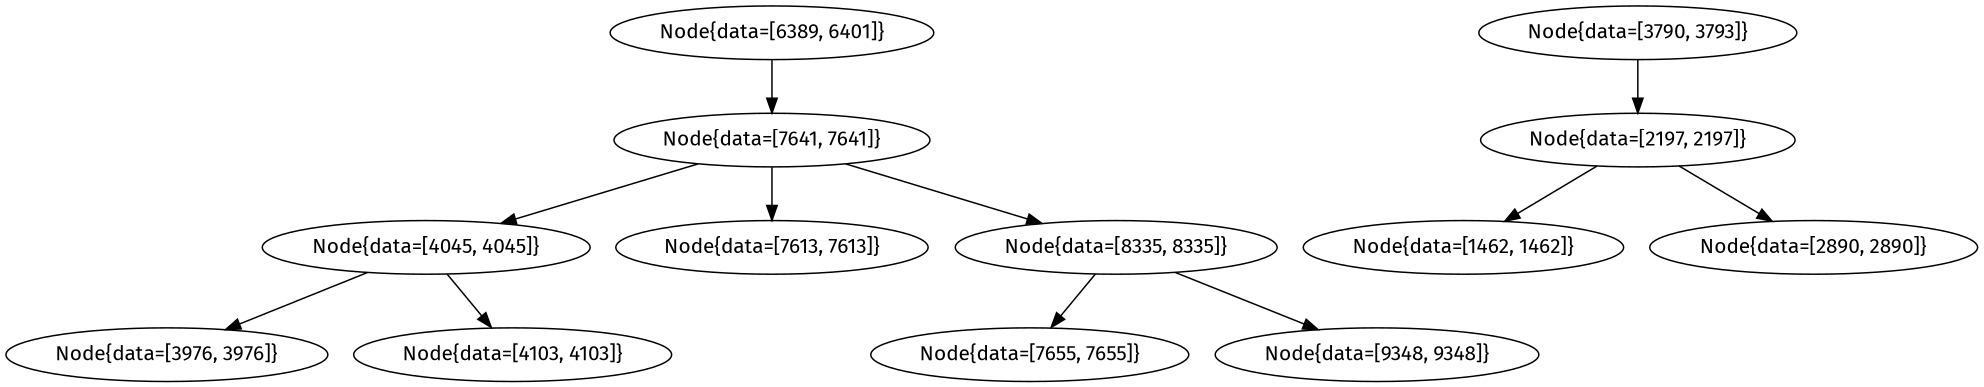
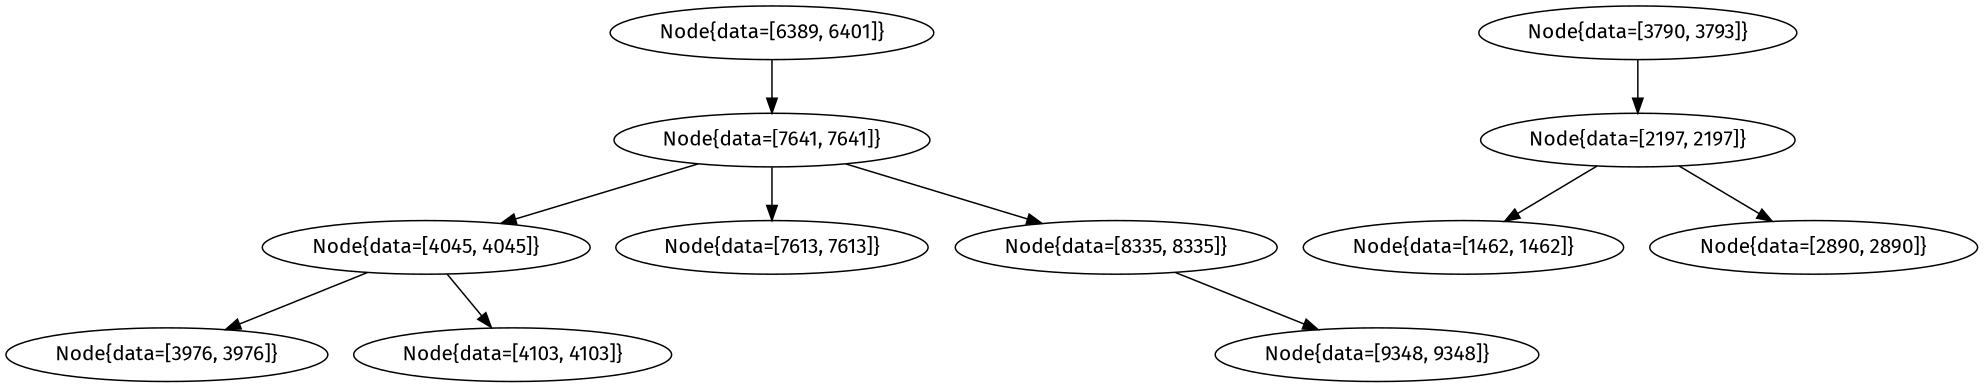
(1030, 355) -> none
